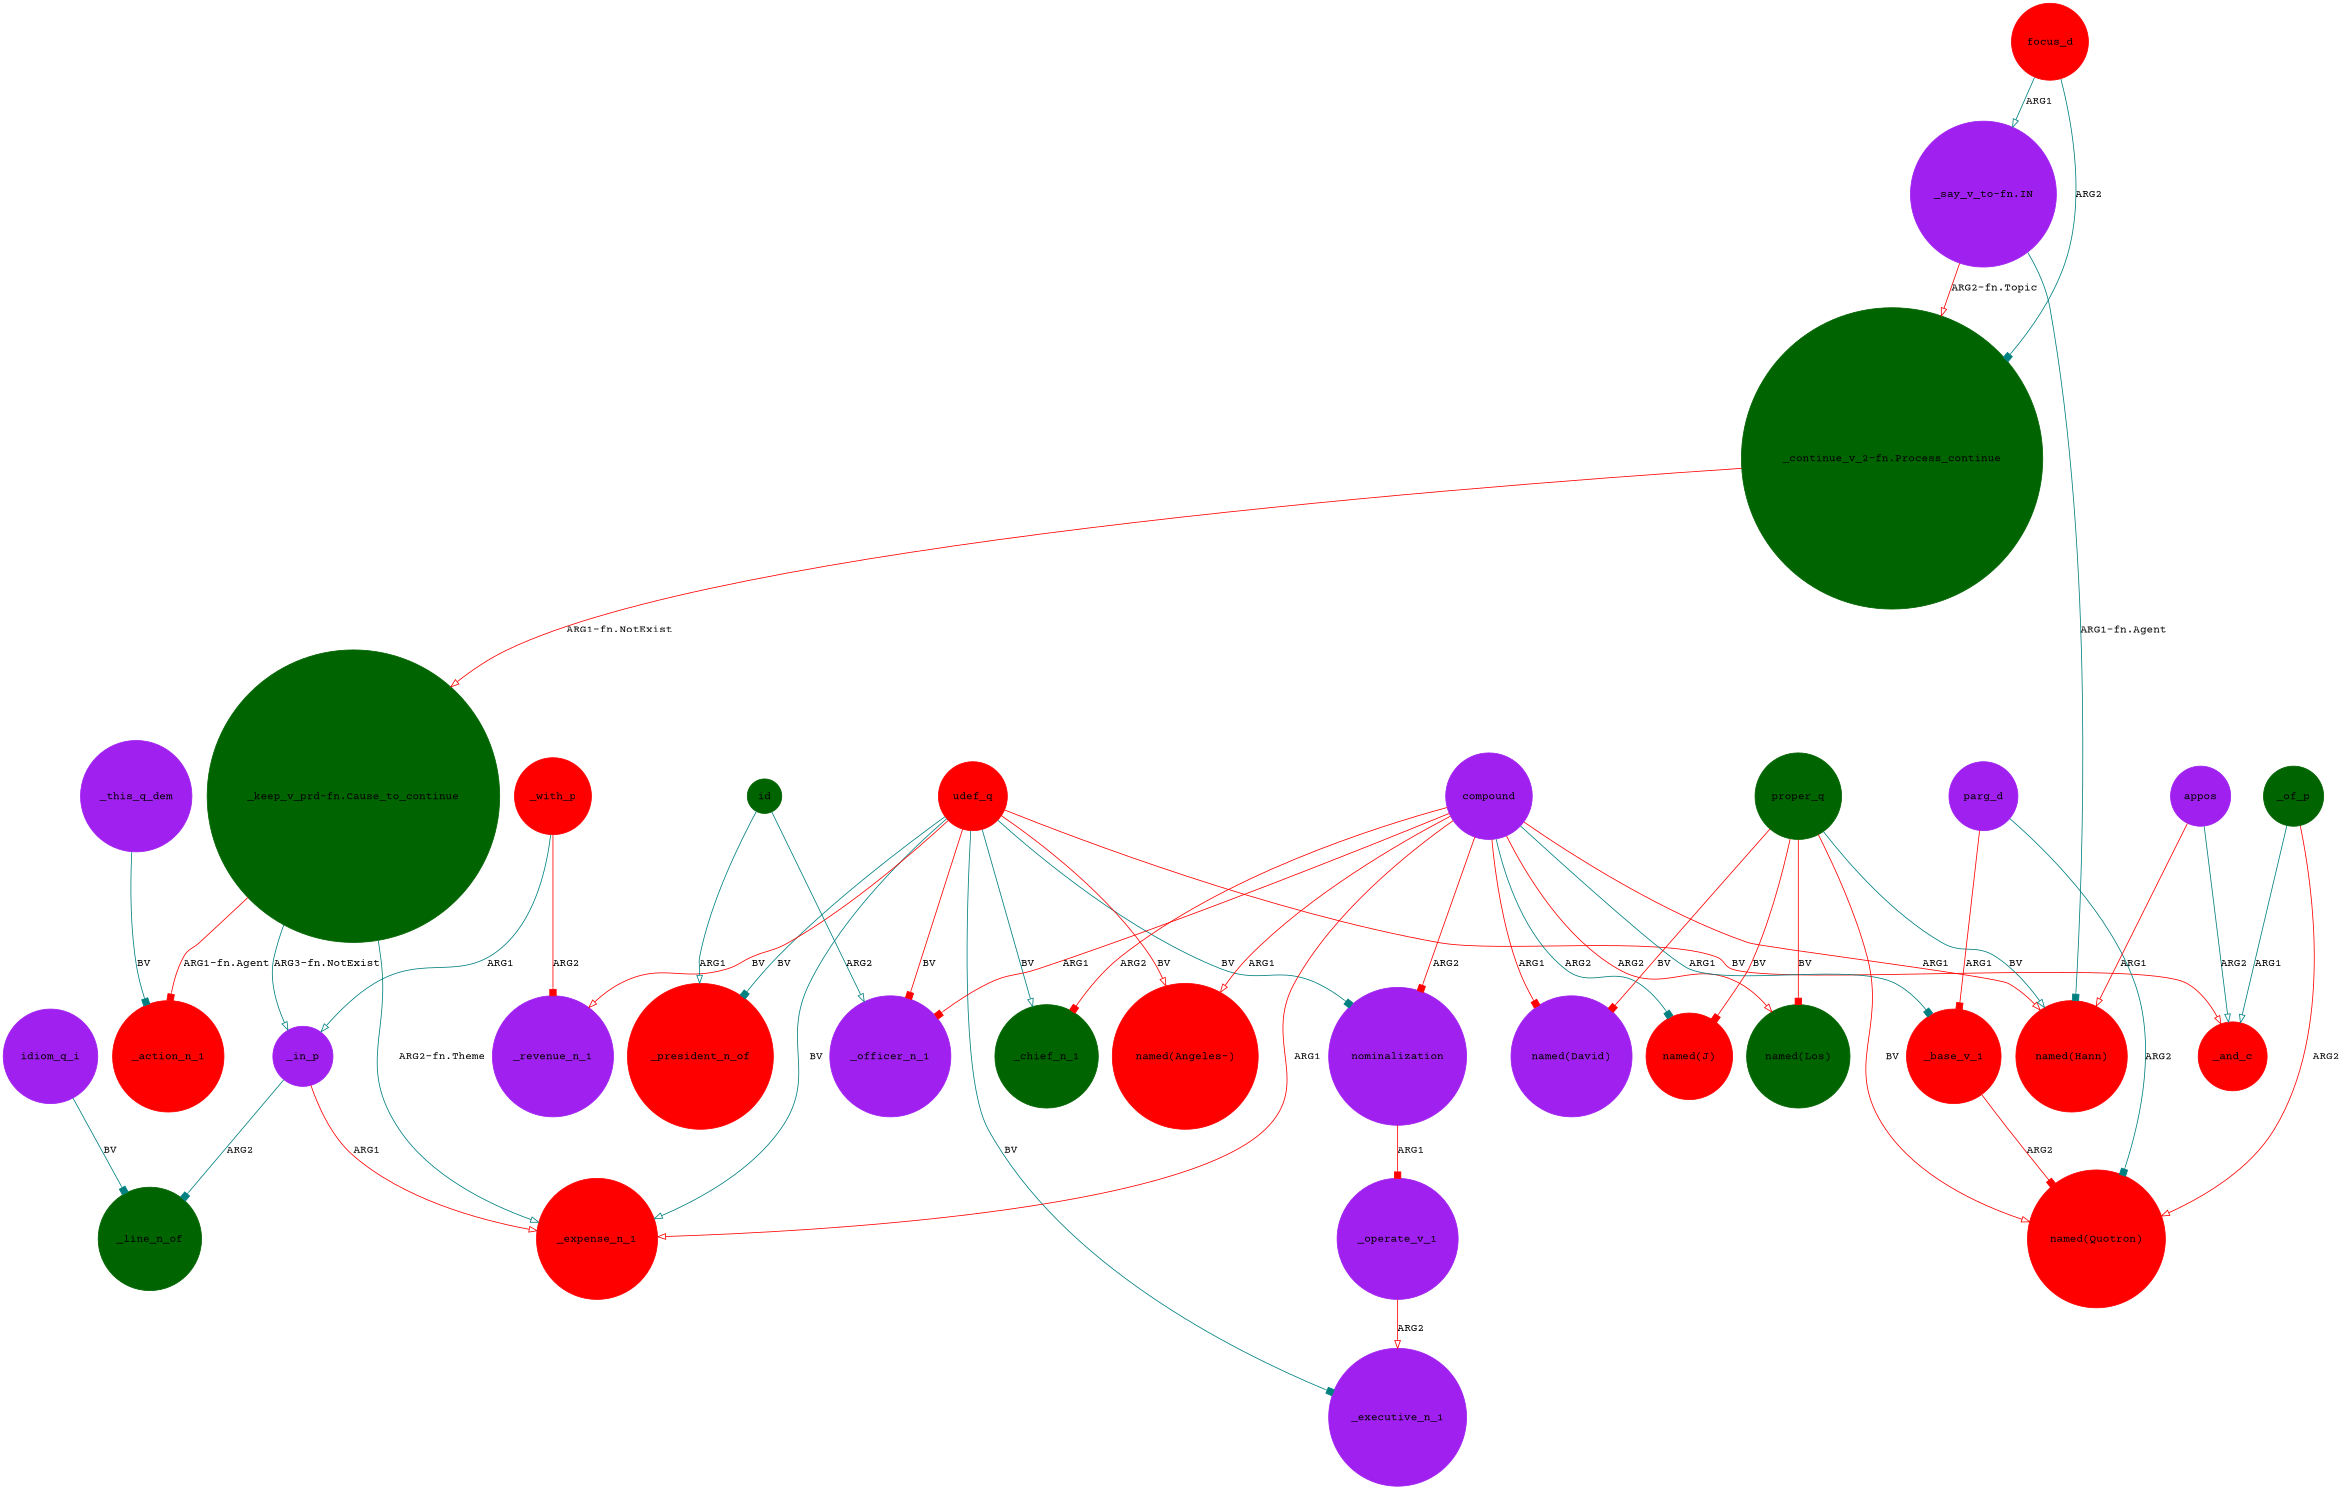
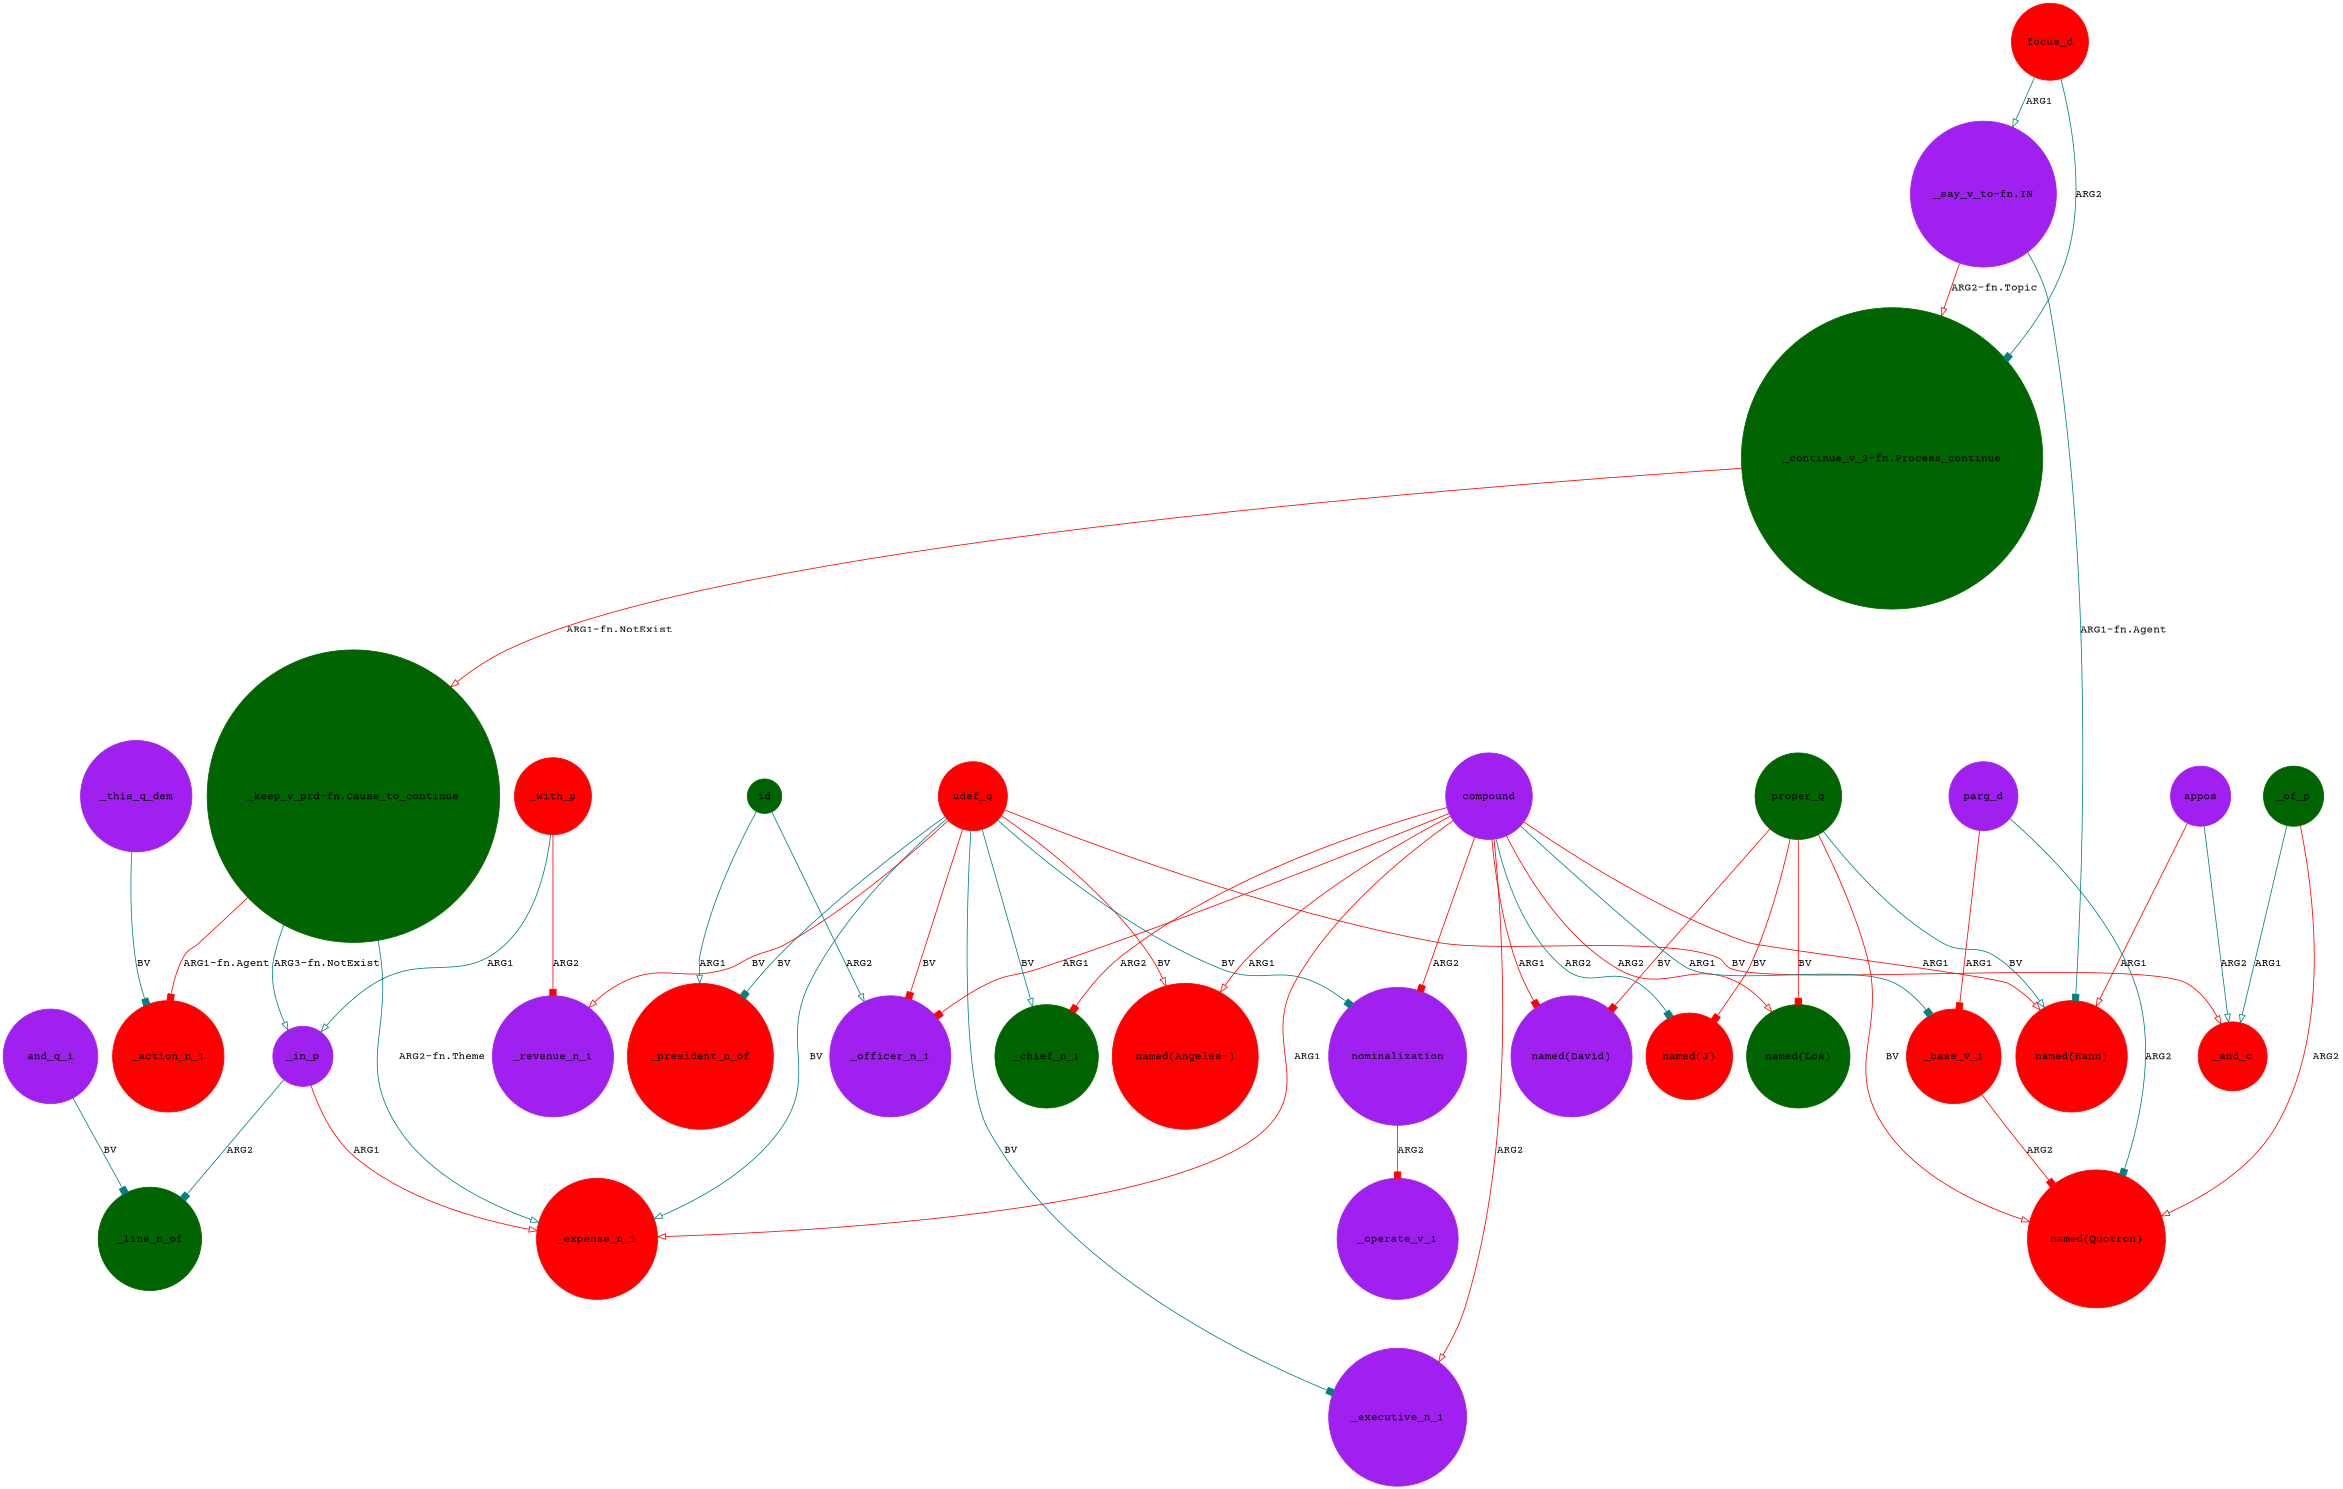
(50, 1056) -> (50, 1056)
(1411, 1150) -> (1411, 1150)
(1398, 1320) -> (1500, 1101)
